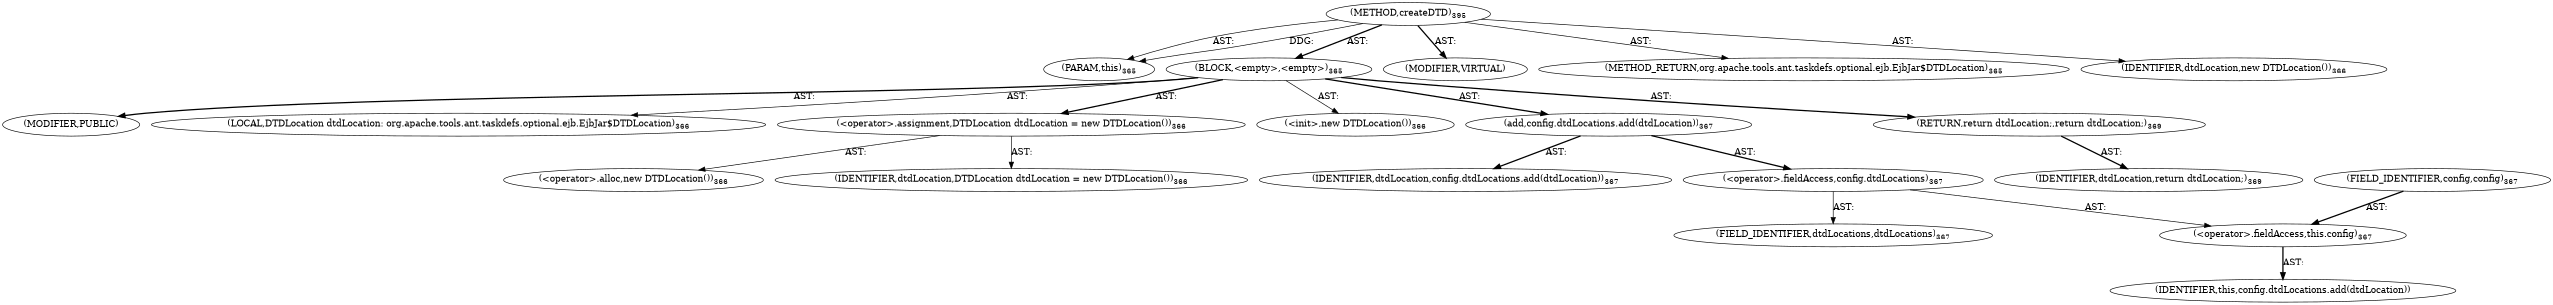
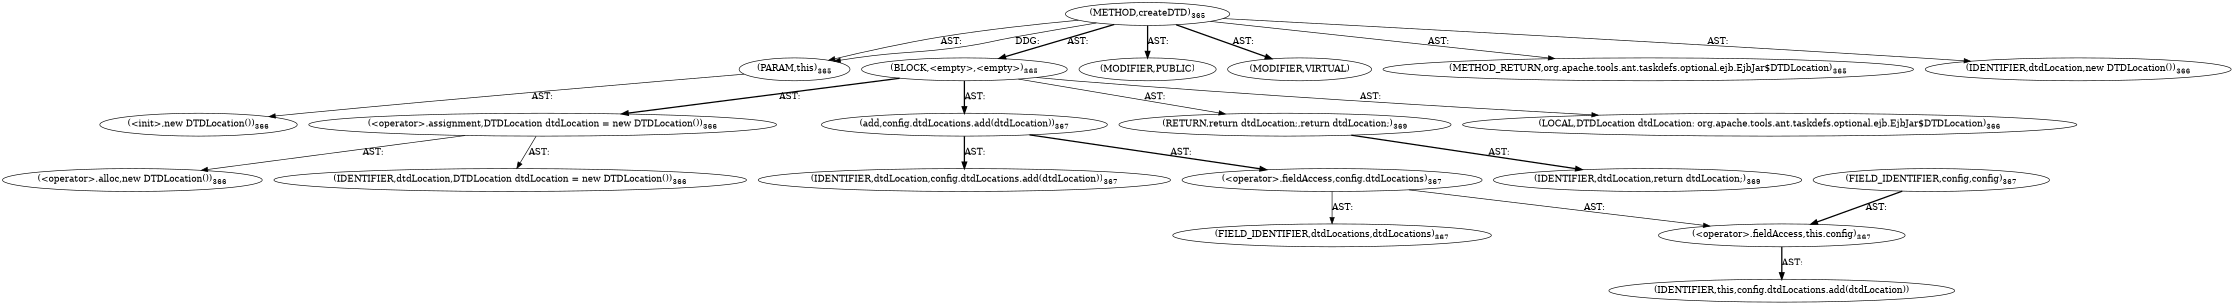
(1459, 13) -> (1198, 13)
(661, 95) -> (1148, 38)
(1310, 95) -> (510, 94)
(1624, 99) -> (1119, 96)
